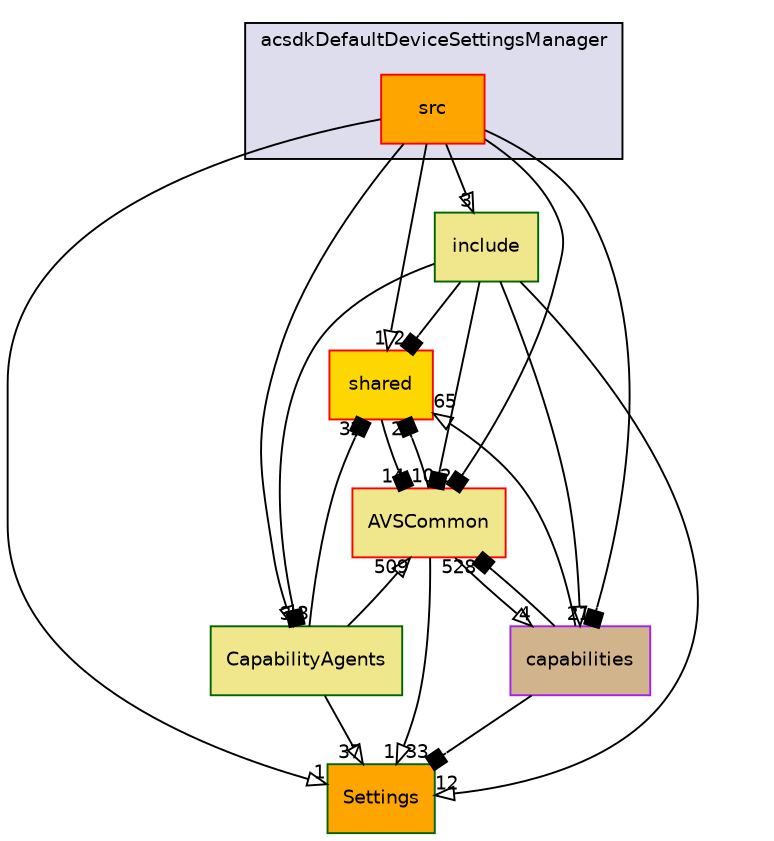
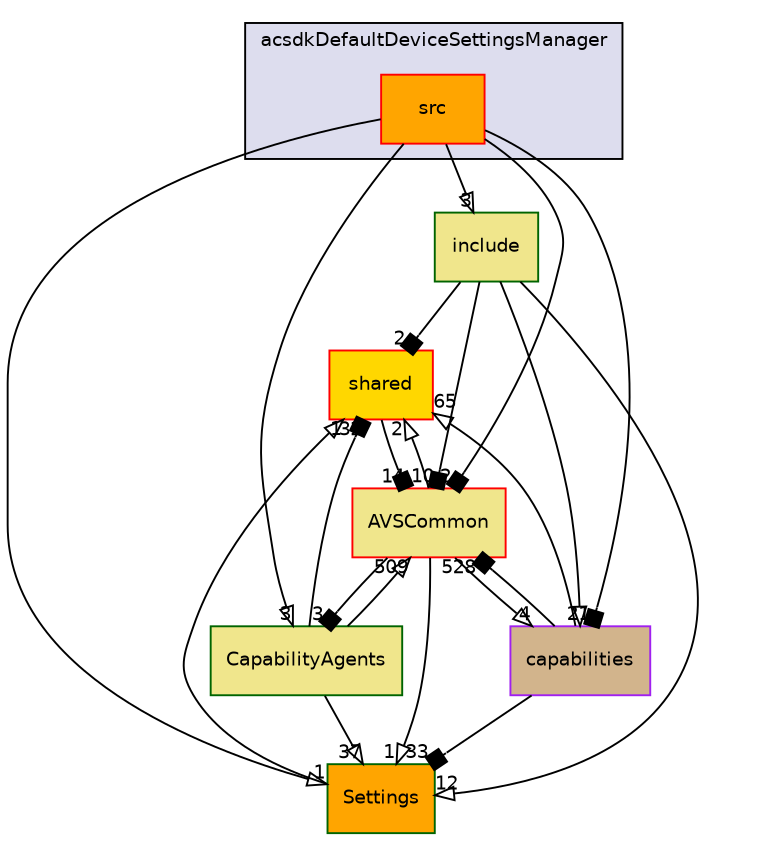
(409, 237) -> (194, 625)
(292, 401) -> (362, 584)
(421, 463) -> (421, 463)
